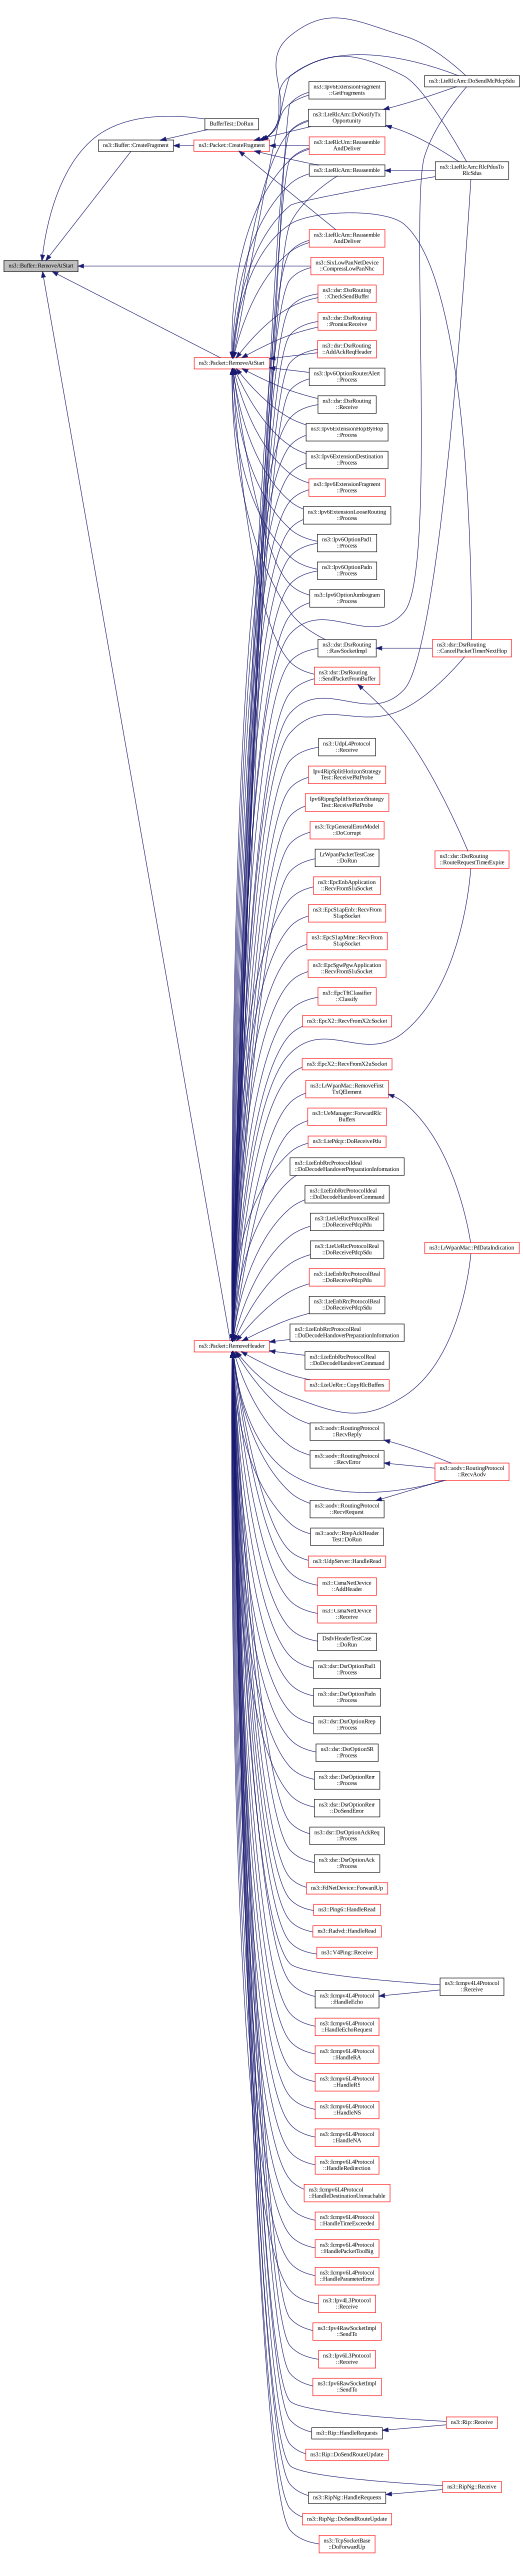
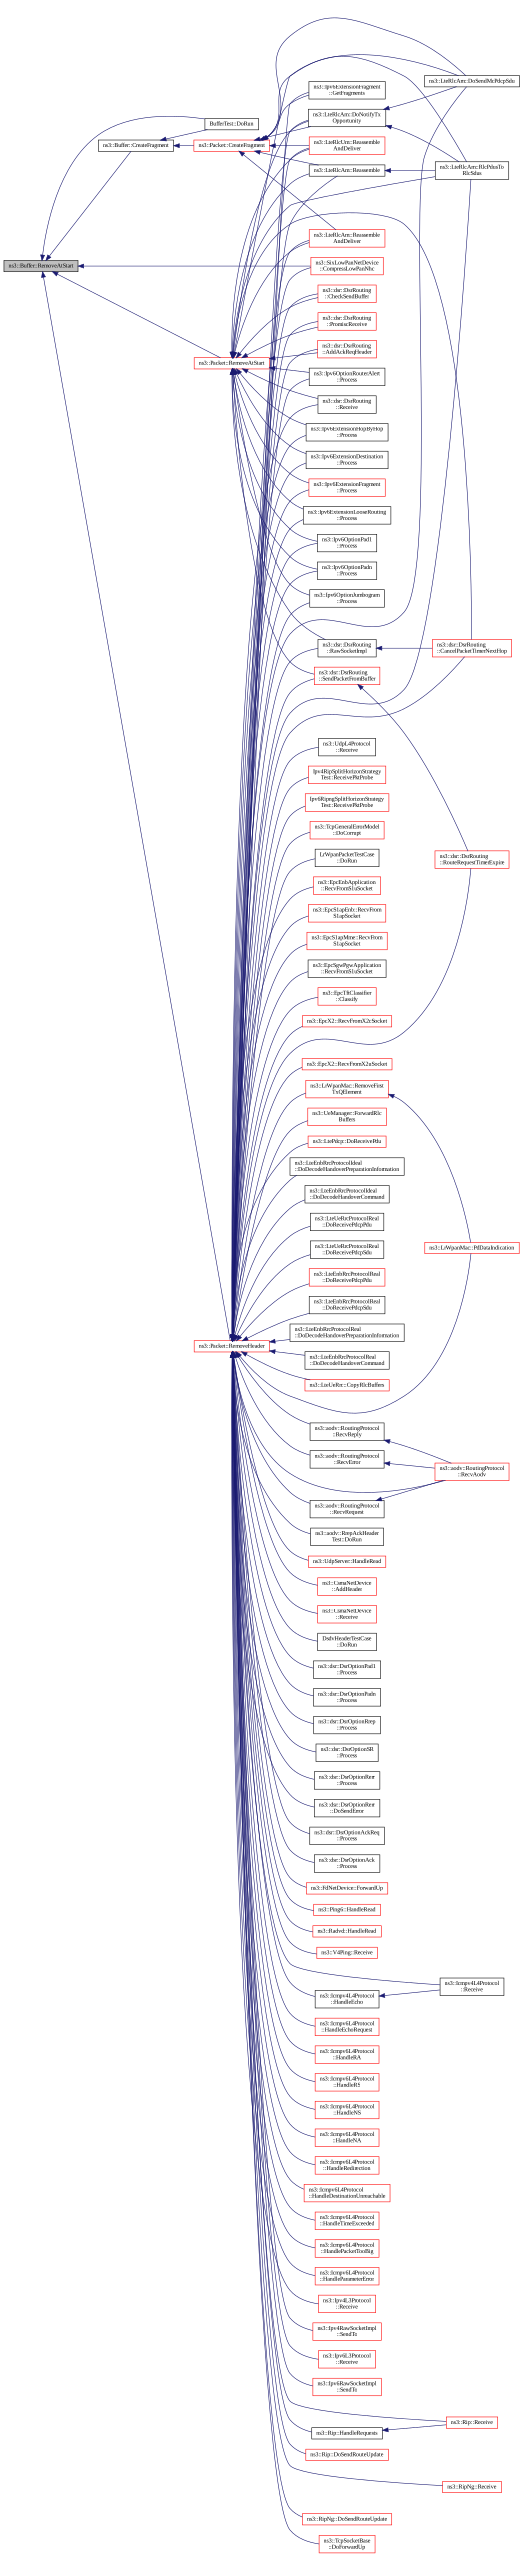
(347, 969) -> (347, 969)
(347, 2498) -> none
